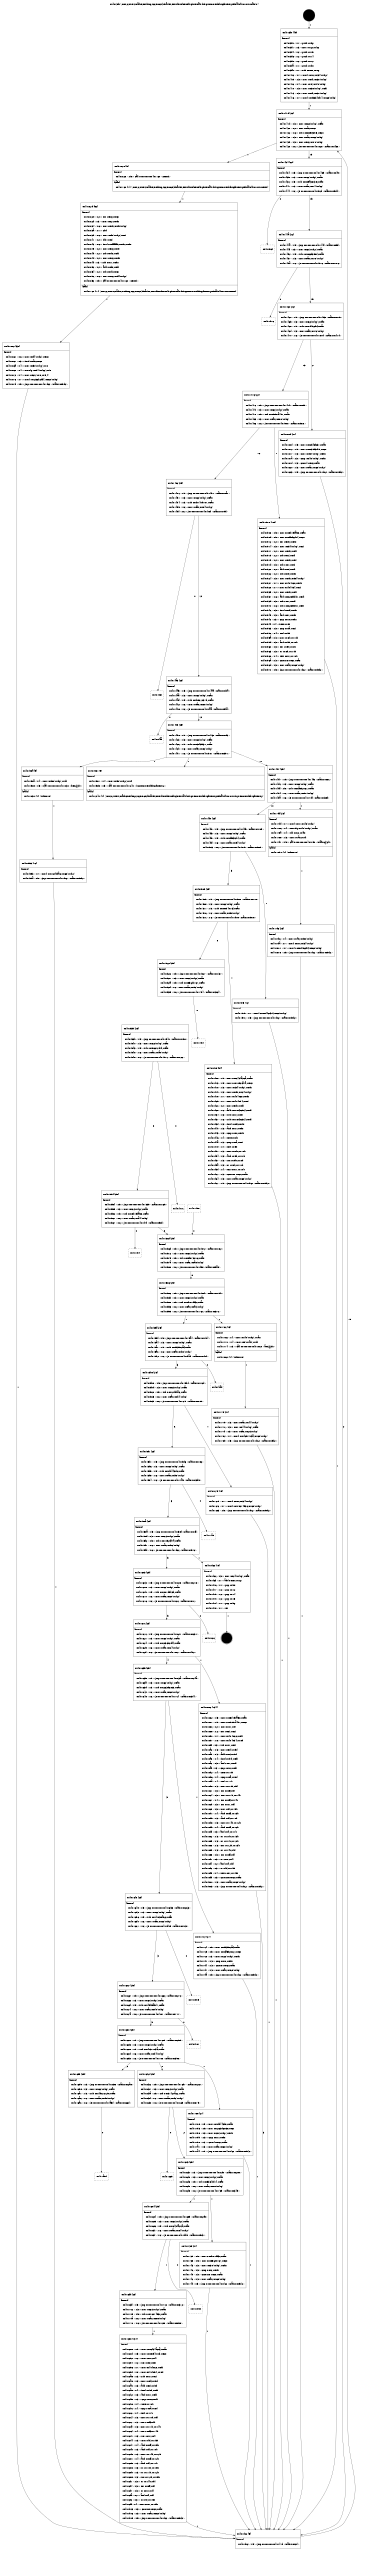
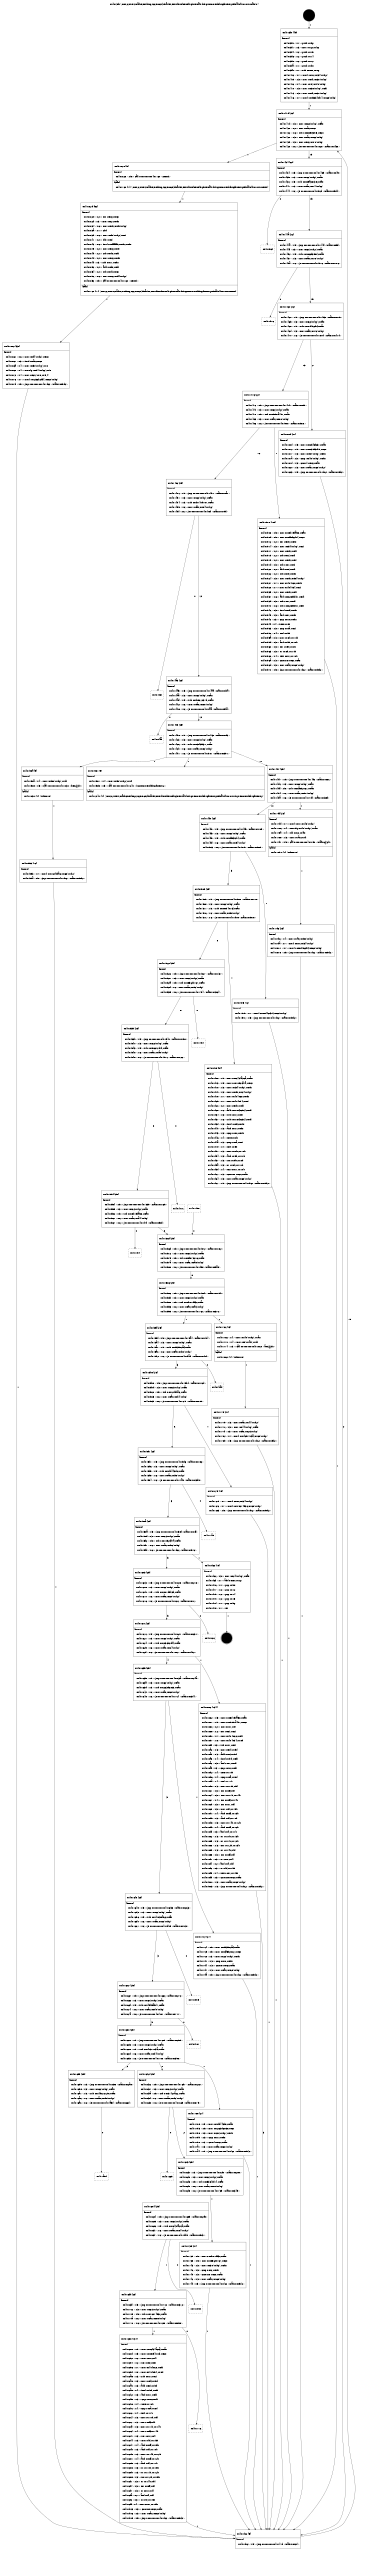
none -> (174, 1010)
(193, 2198) -> none
none -> (196, 2429)
